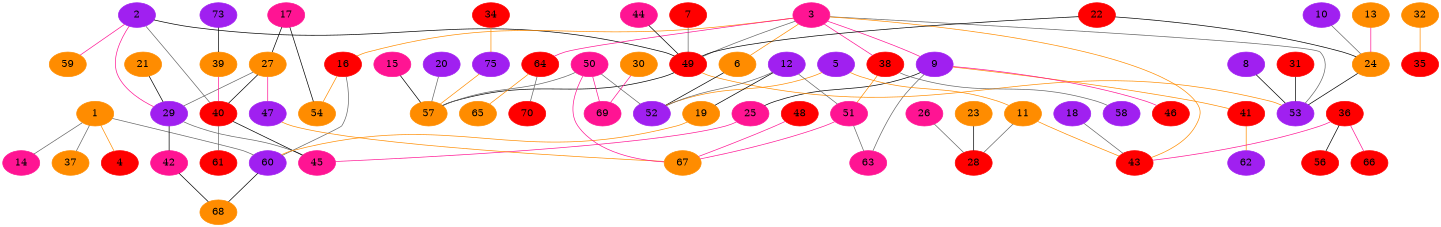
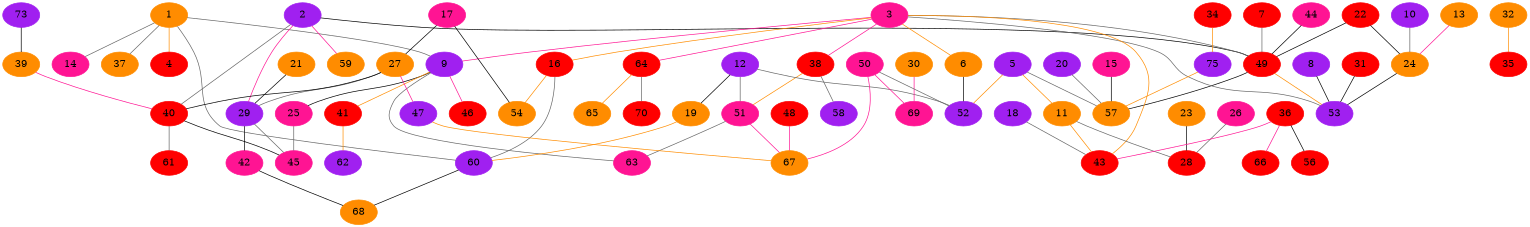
none -> (310, 32)
(540, 84) -> (1062, 89)
(537, 150) -> (294, 135)
